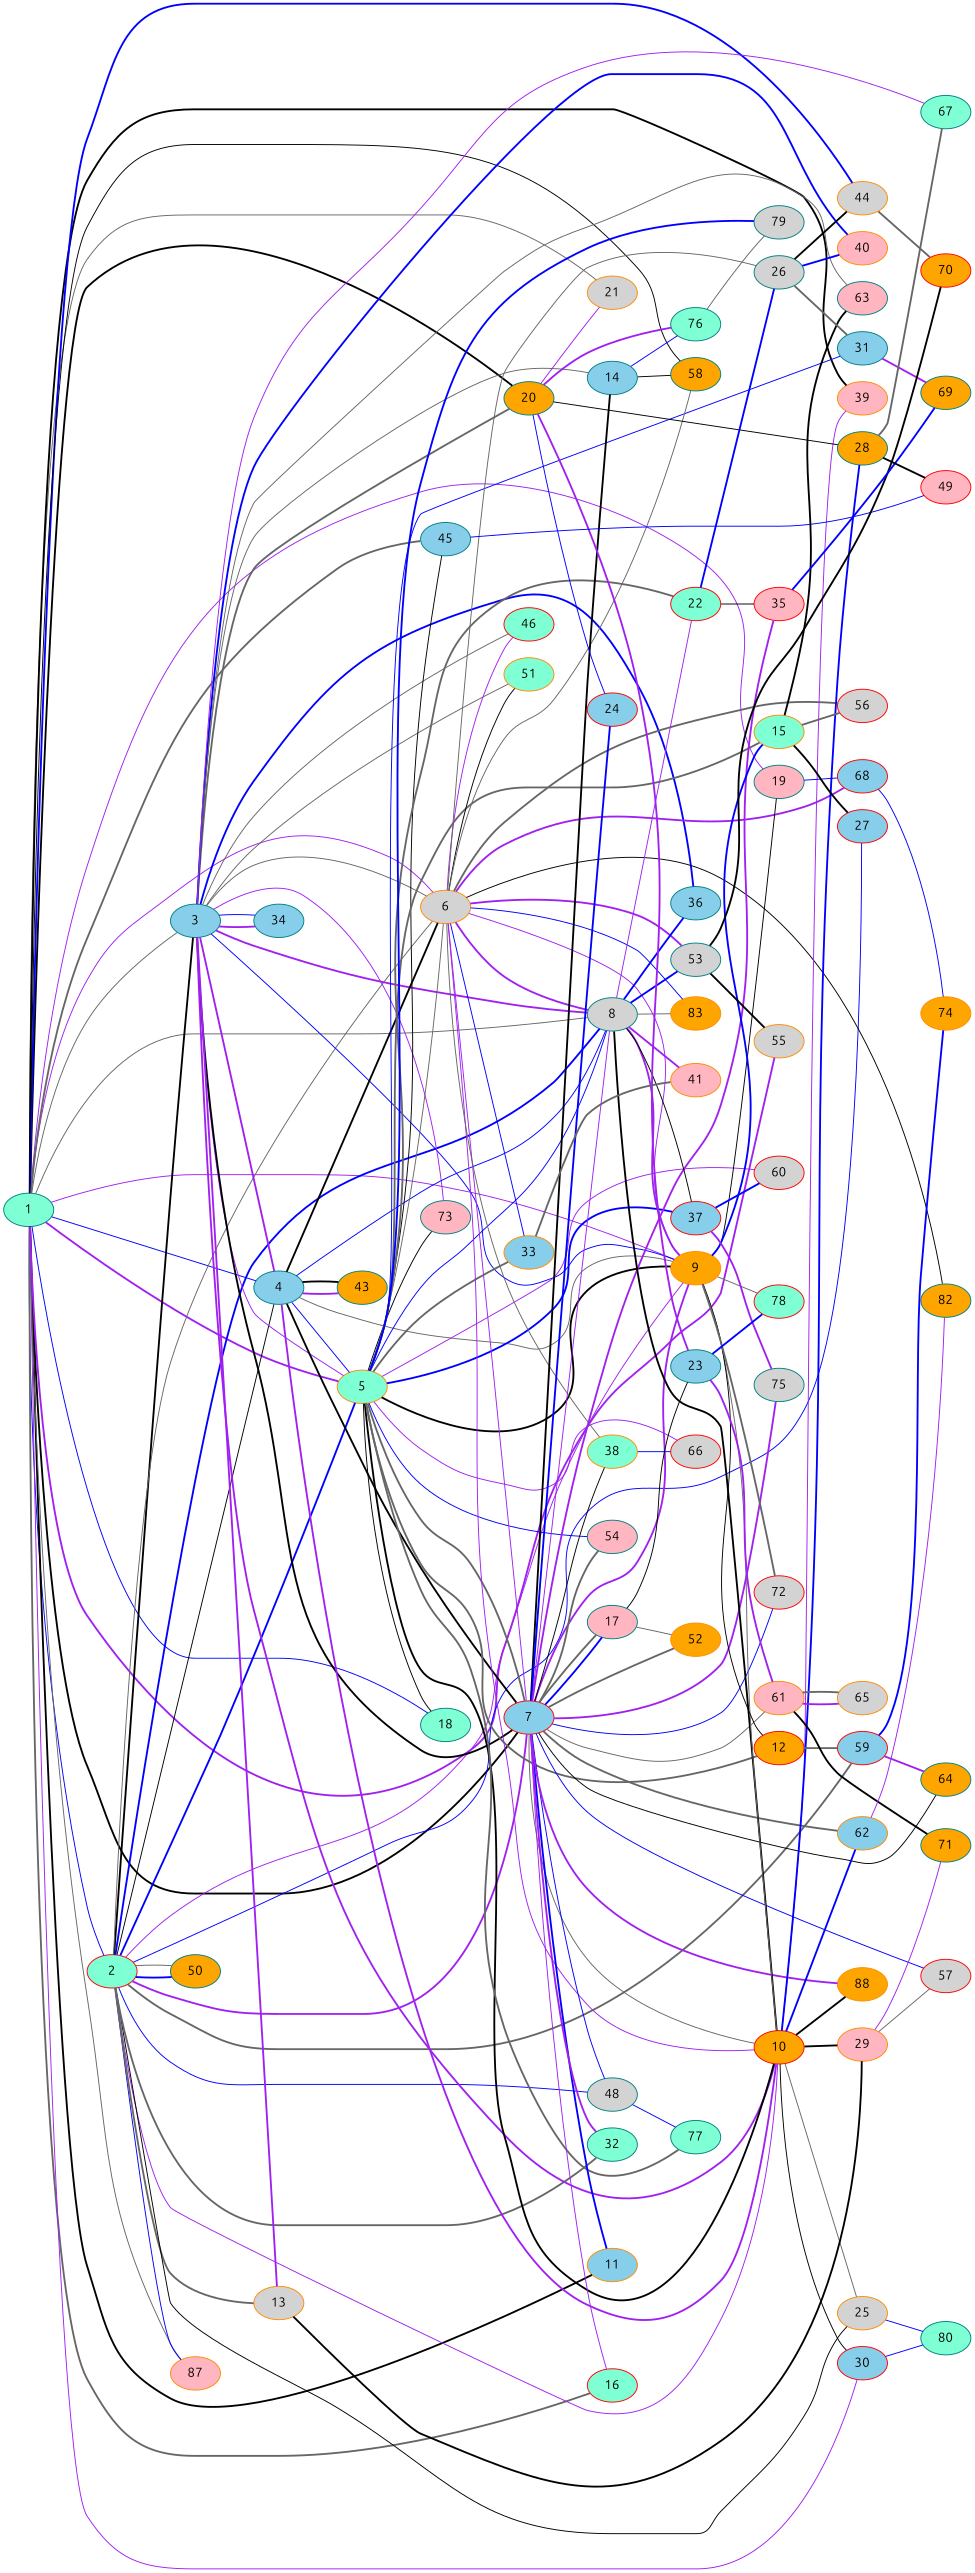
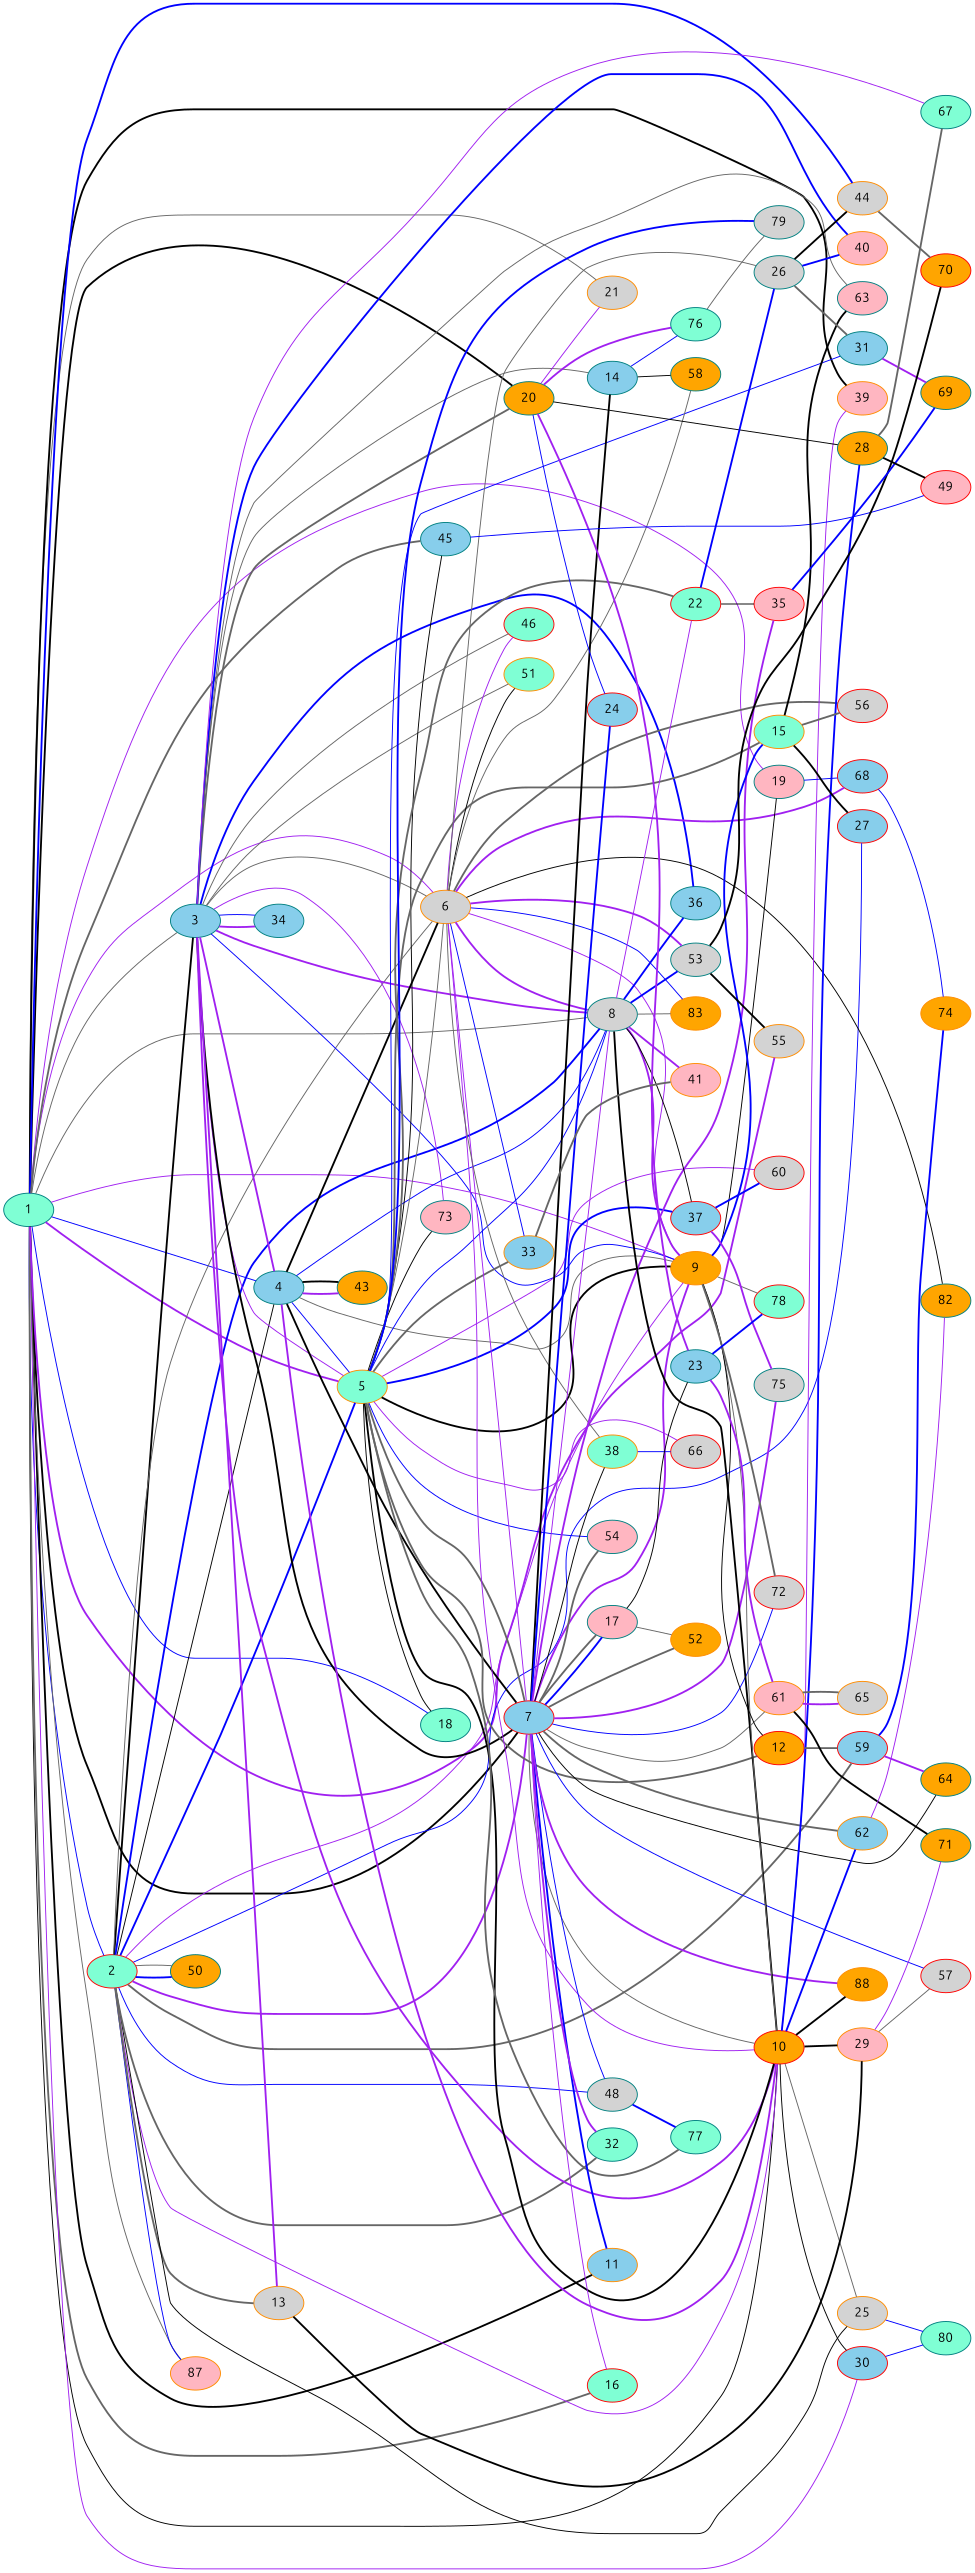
(78, 261) -> (80, 2419)
(654, 2116) -> (654, 2116)
